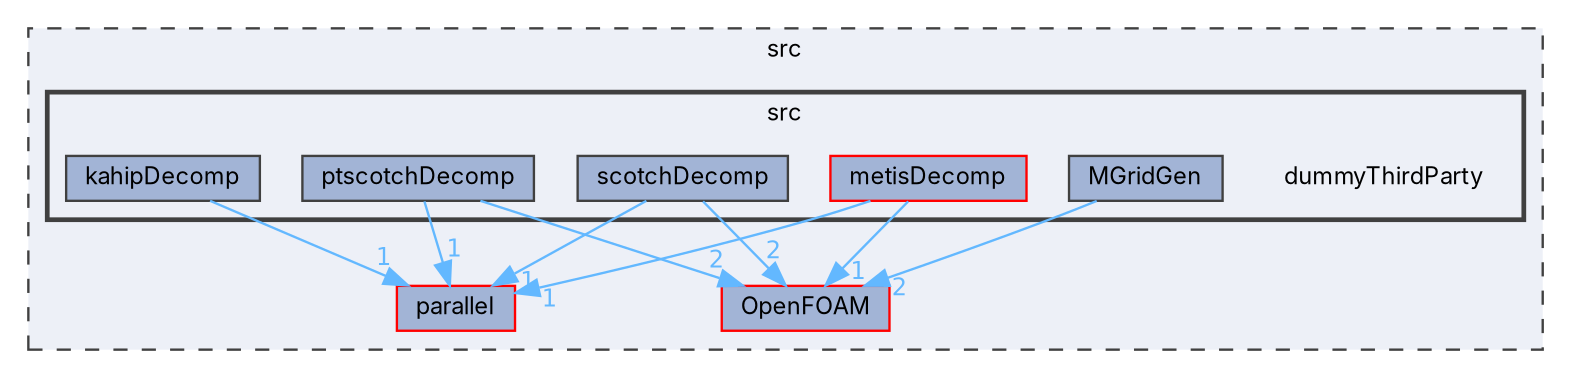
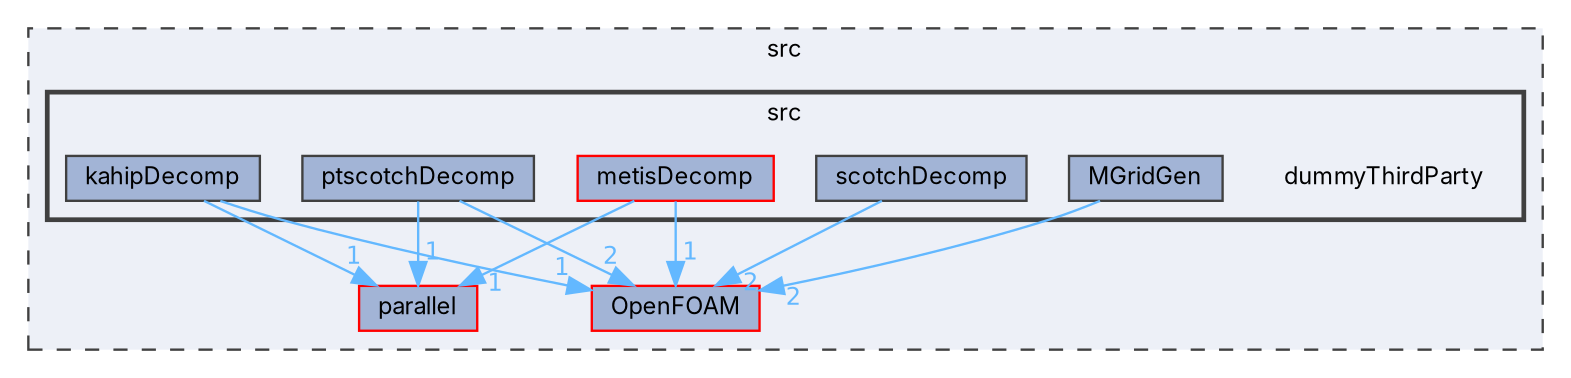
(567, 244) -> none
none -> (393, 248)
